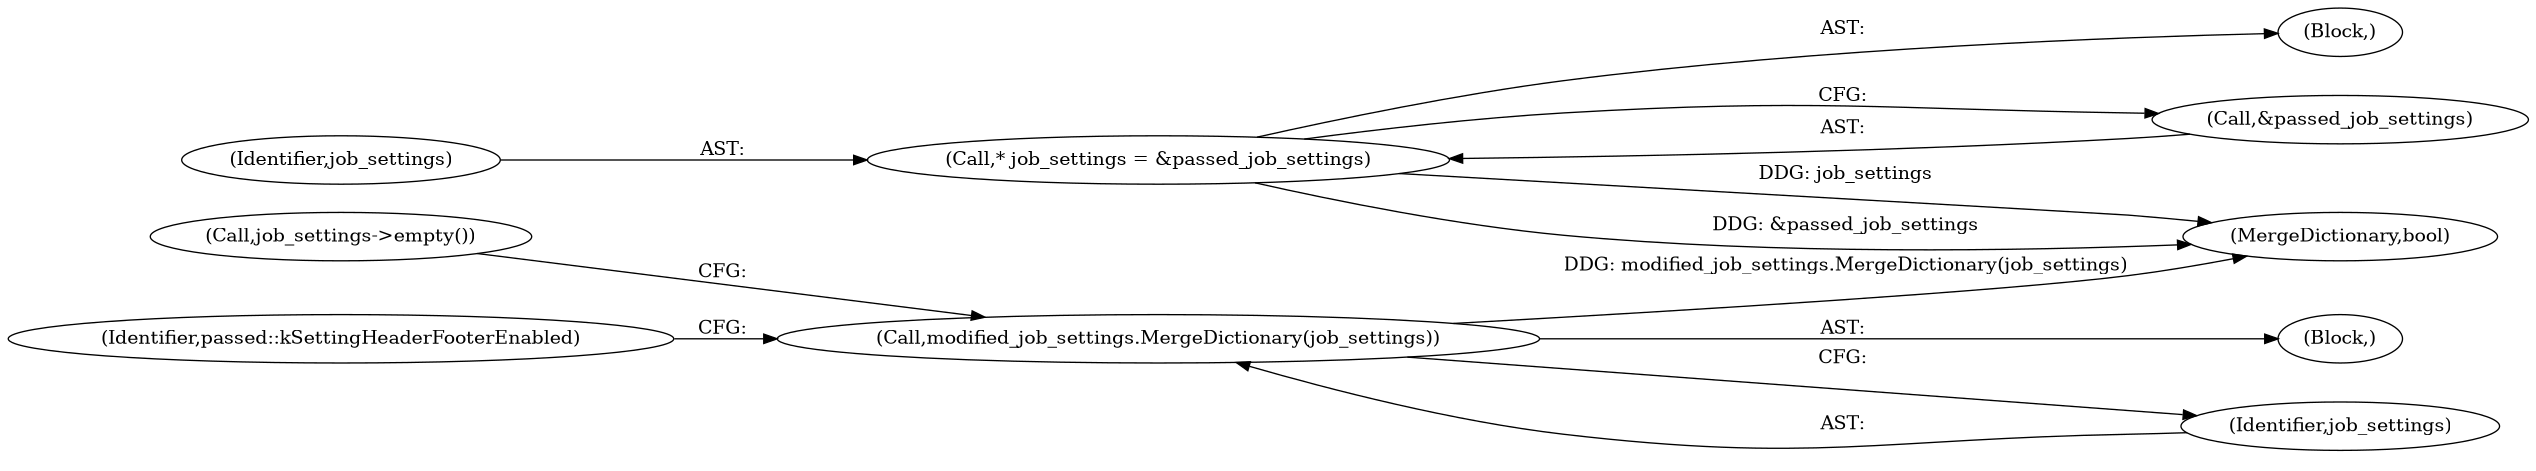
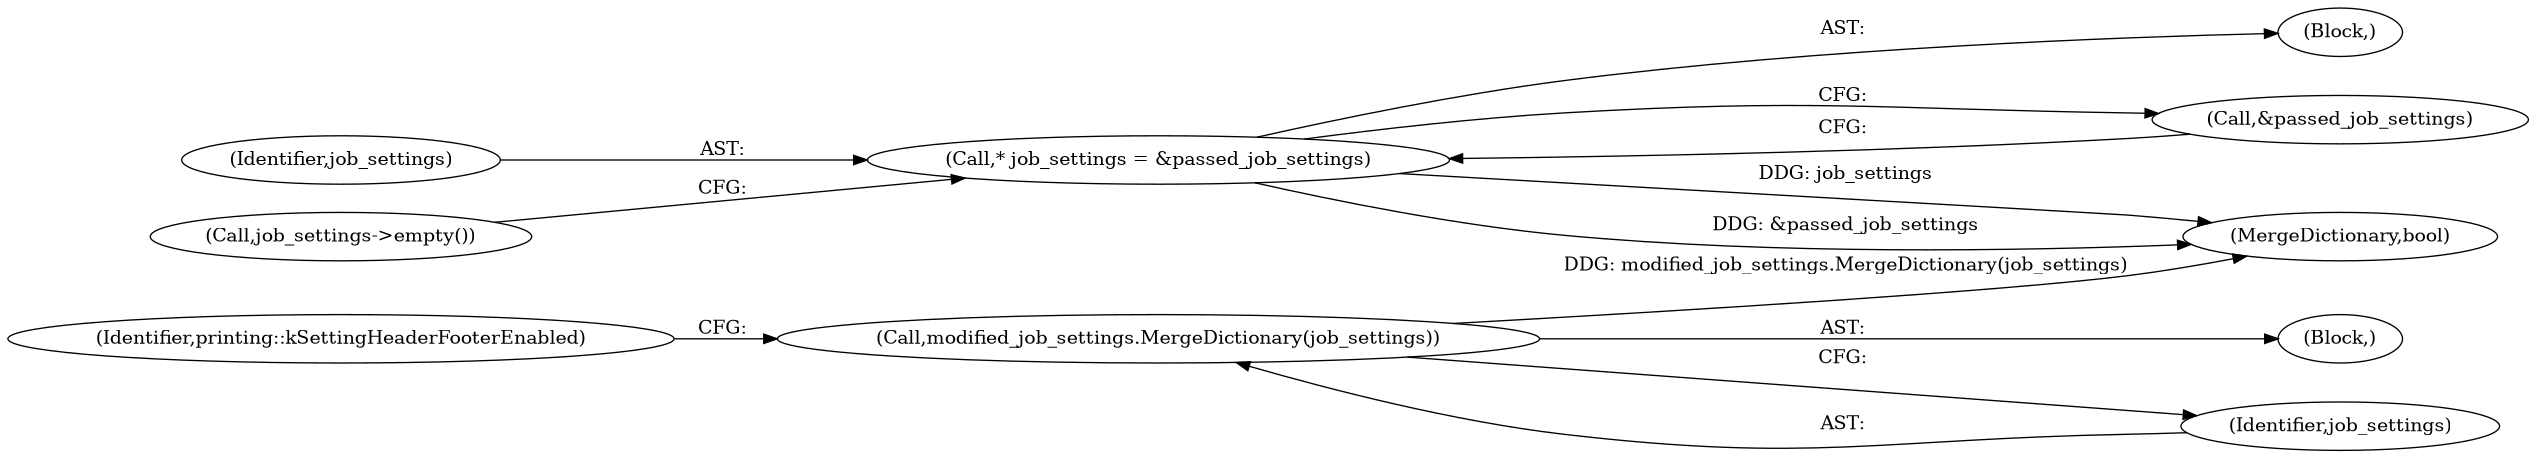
(1846, 128) -> (1846, 128)
(724, 285) -> (723, 201)
(341, 339) -> (341, 339)
